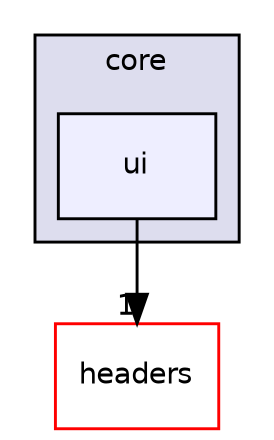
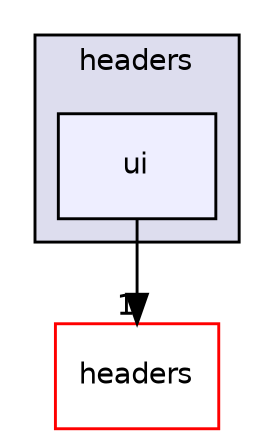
(137, 63) -> (137, 63)
